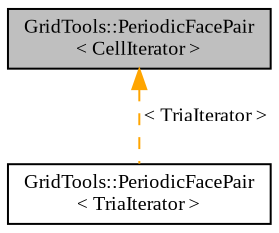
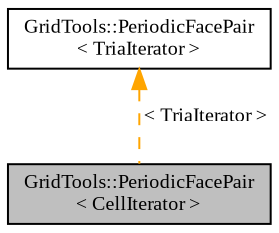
(139, 127) -> (139, 127)
